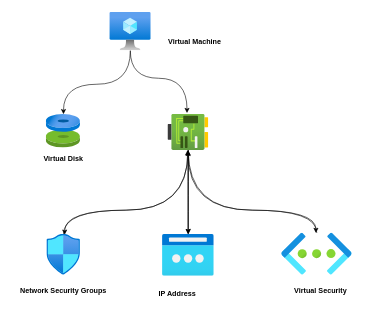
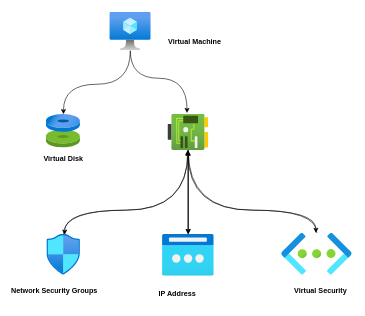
(63, 291) -> (54, 291)
